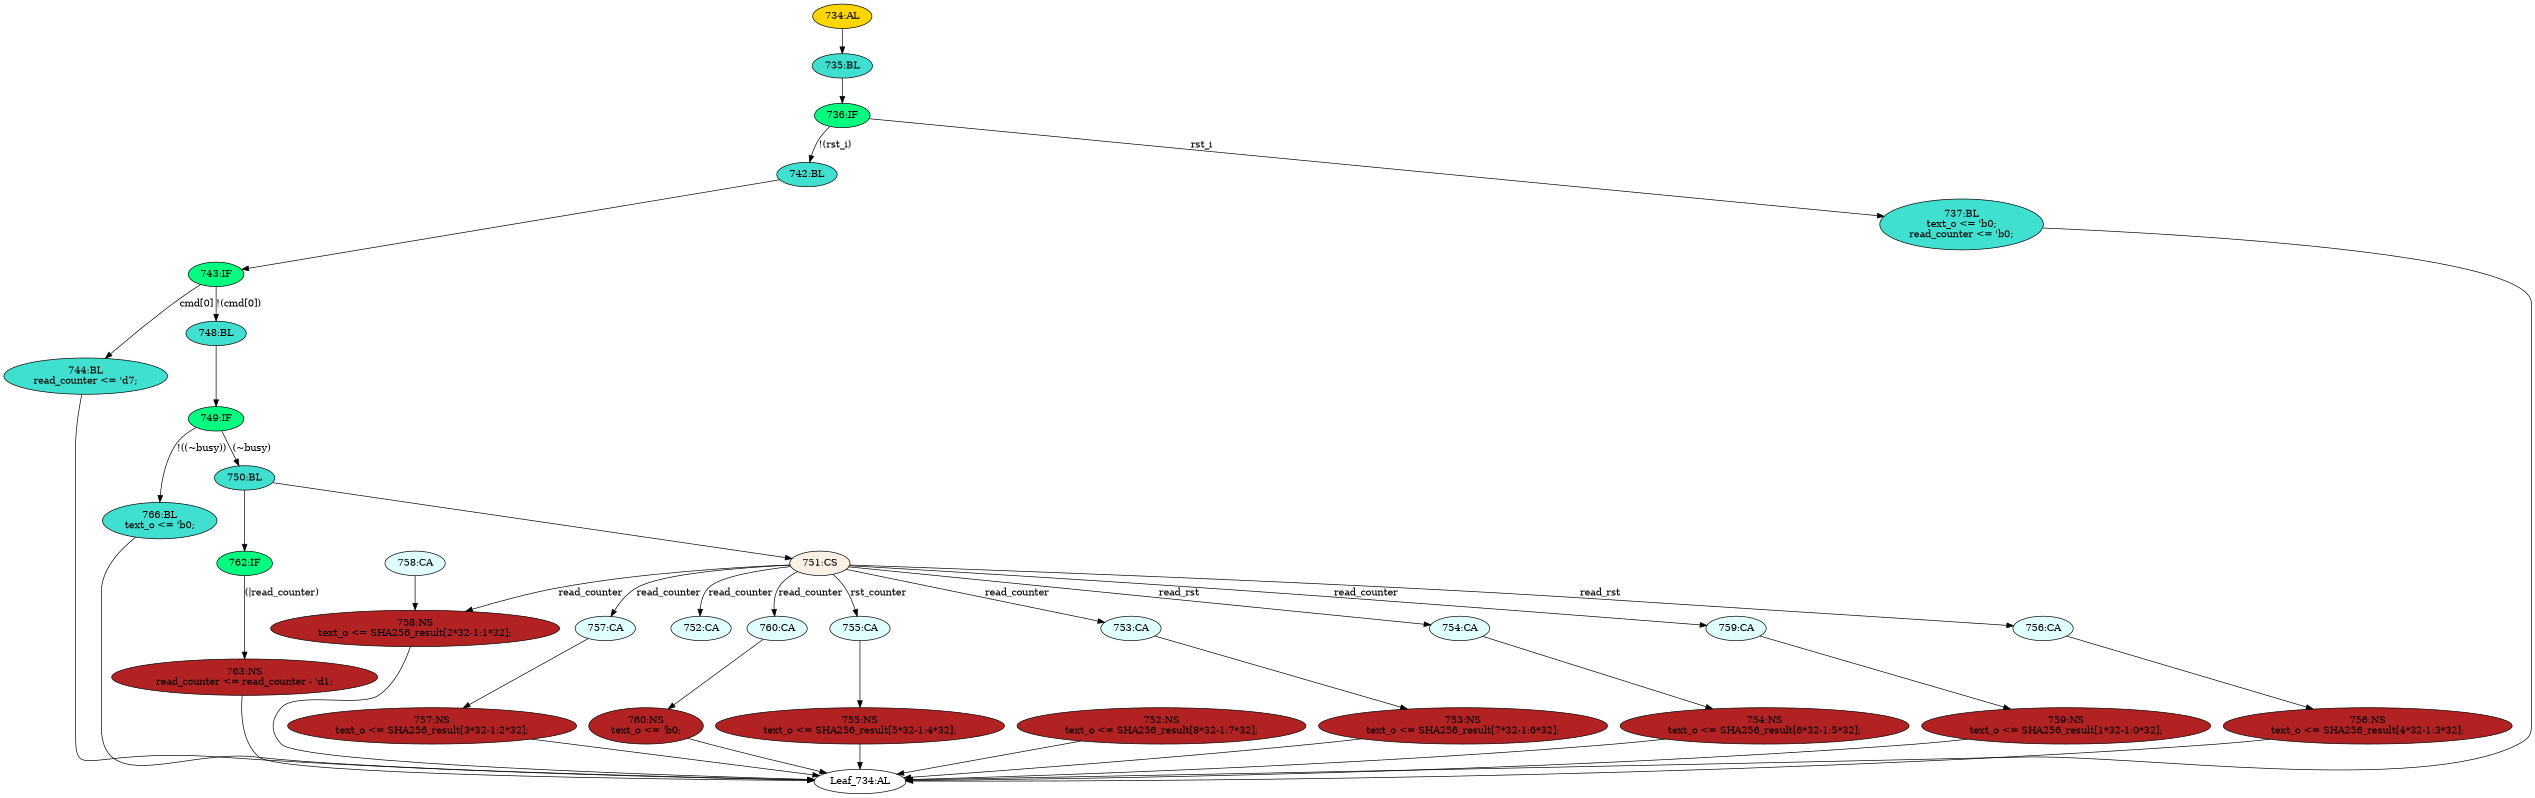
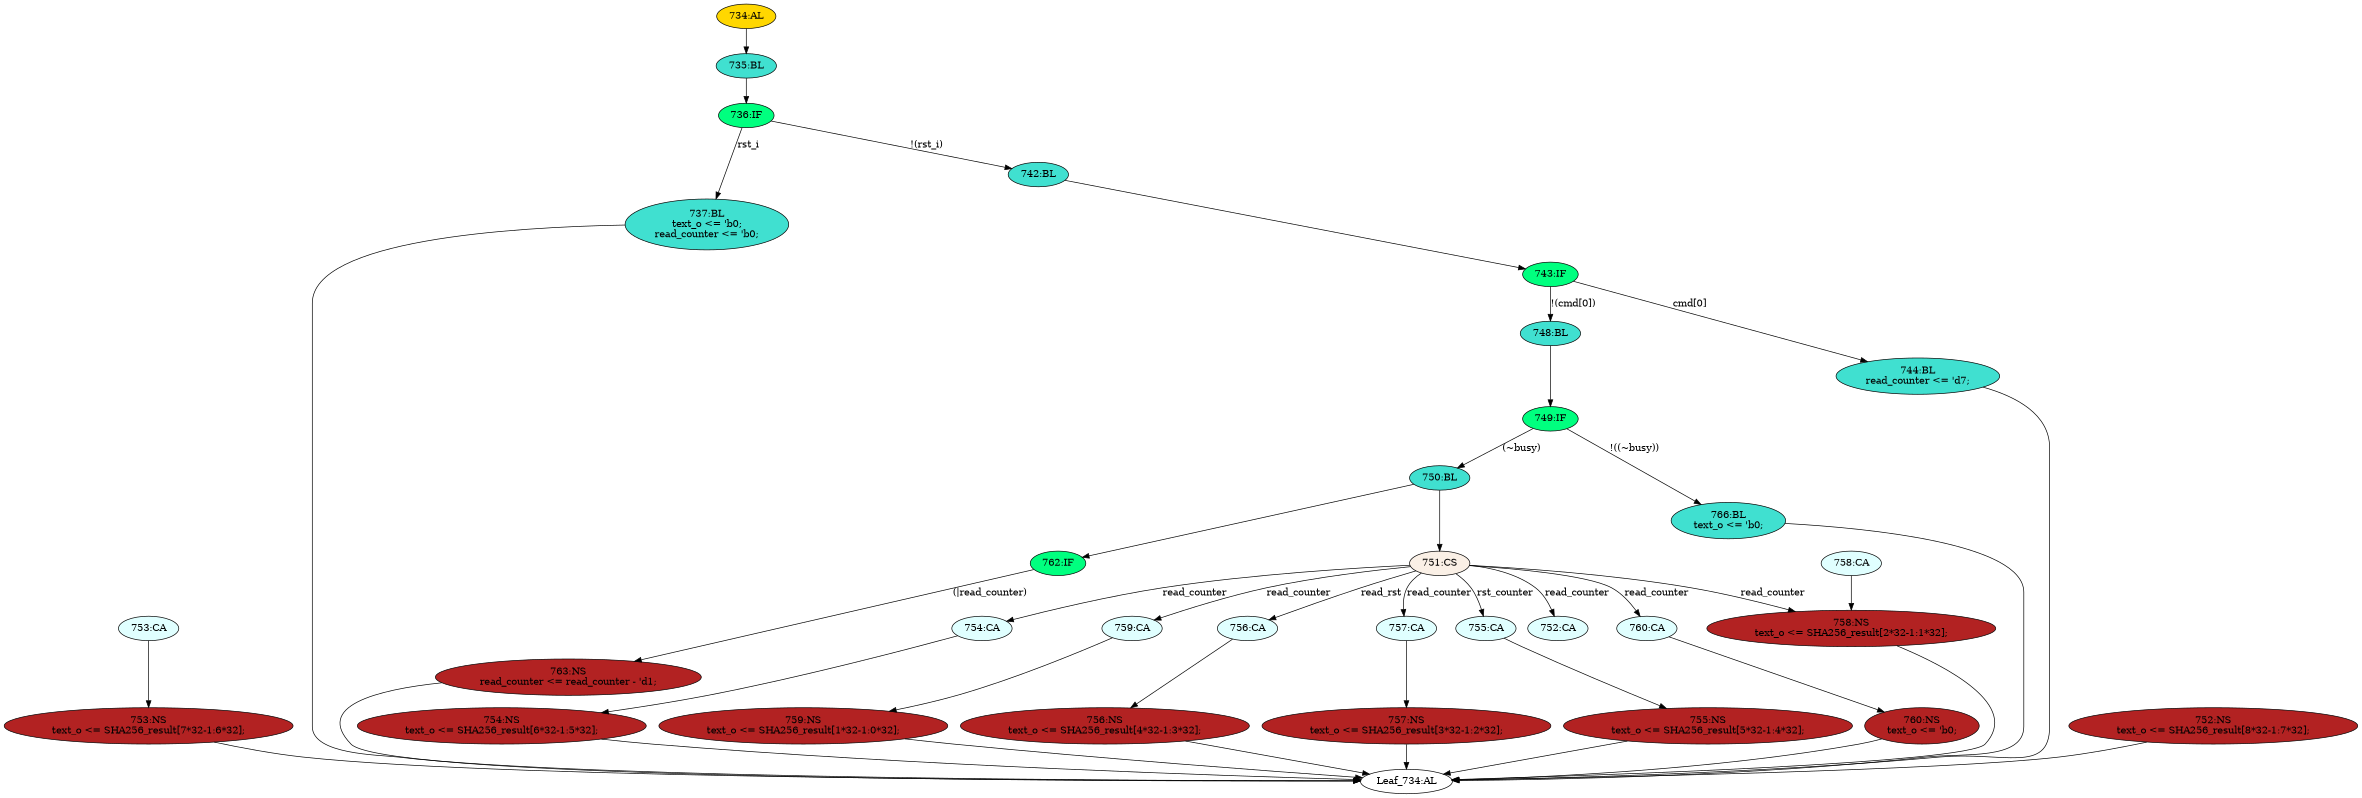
(1179, 593) -> (1195, 593)
(972, 595) -> none
